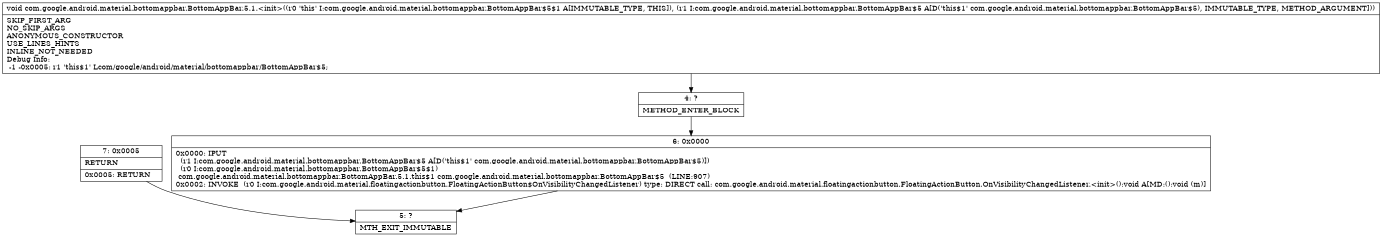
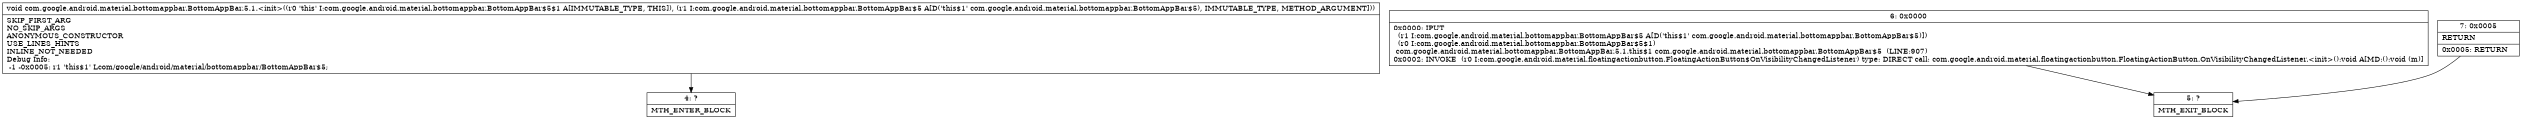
(691, 110) -> (691, 110)
(691, 124) -> none
(406, 228) -> (2193, 110)
